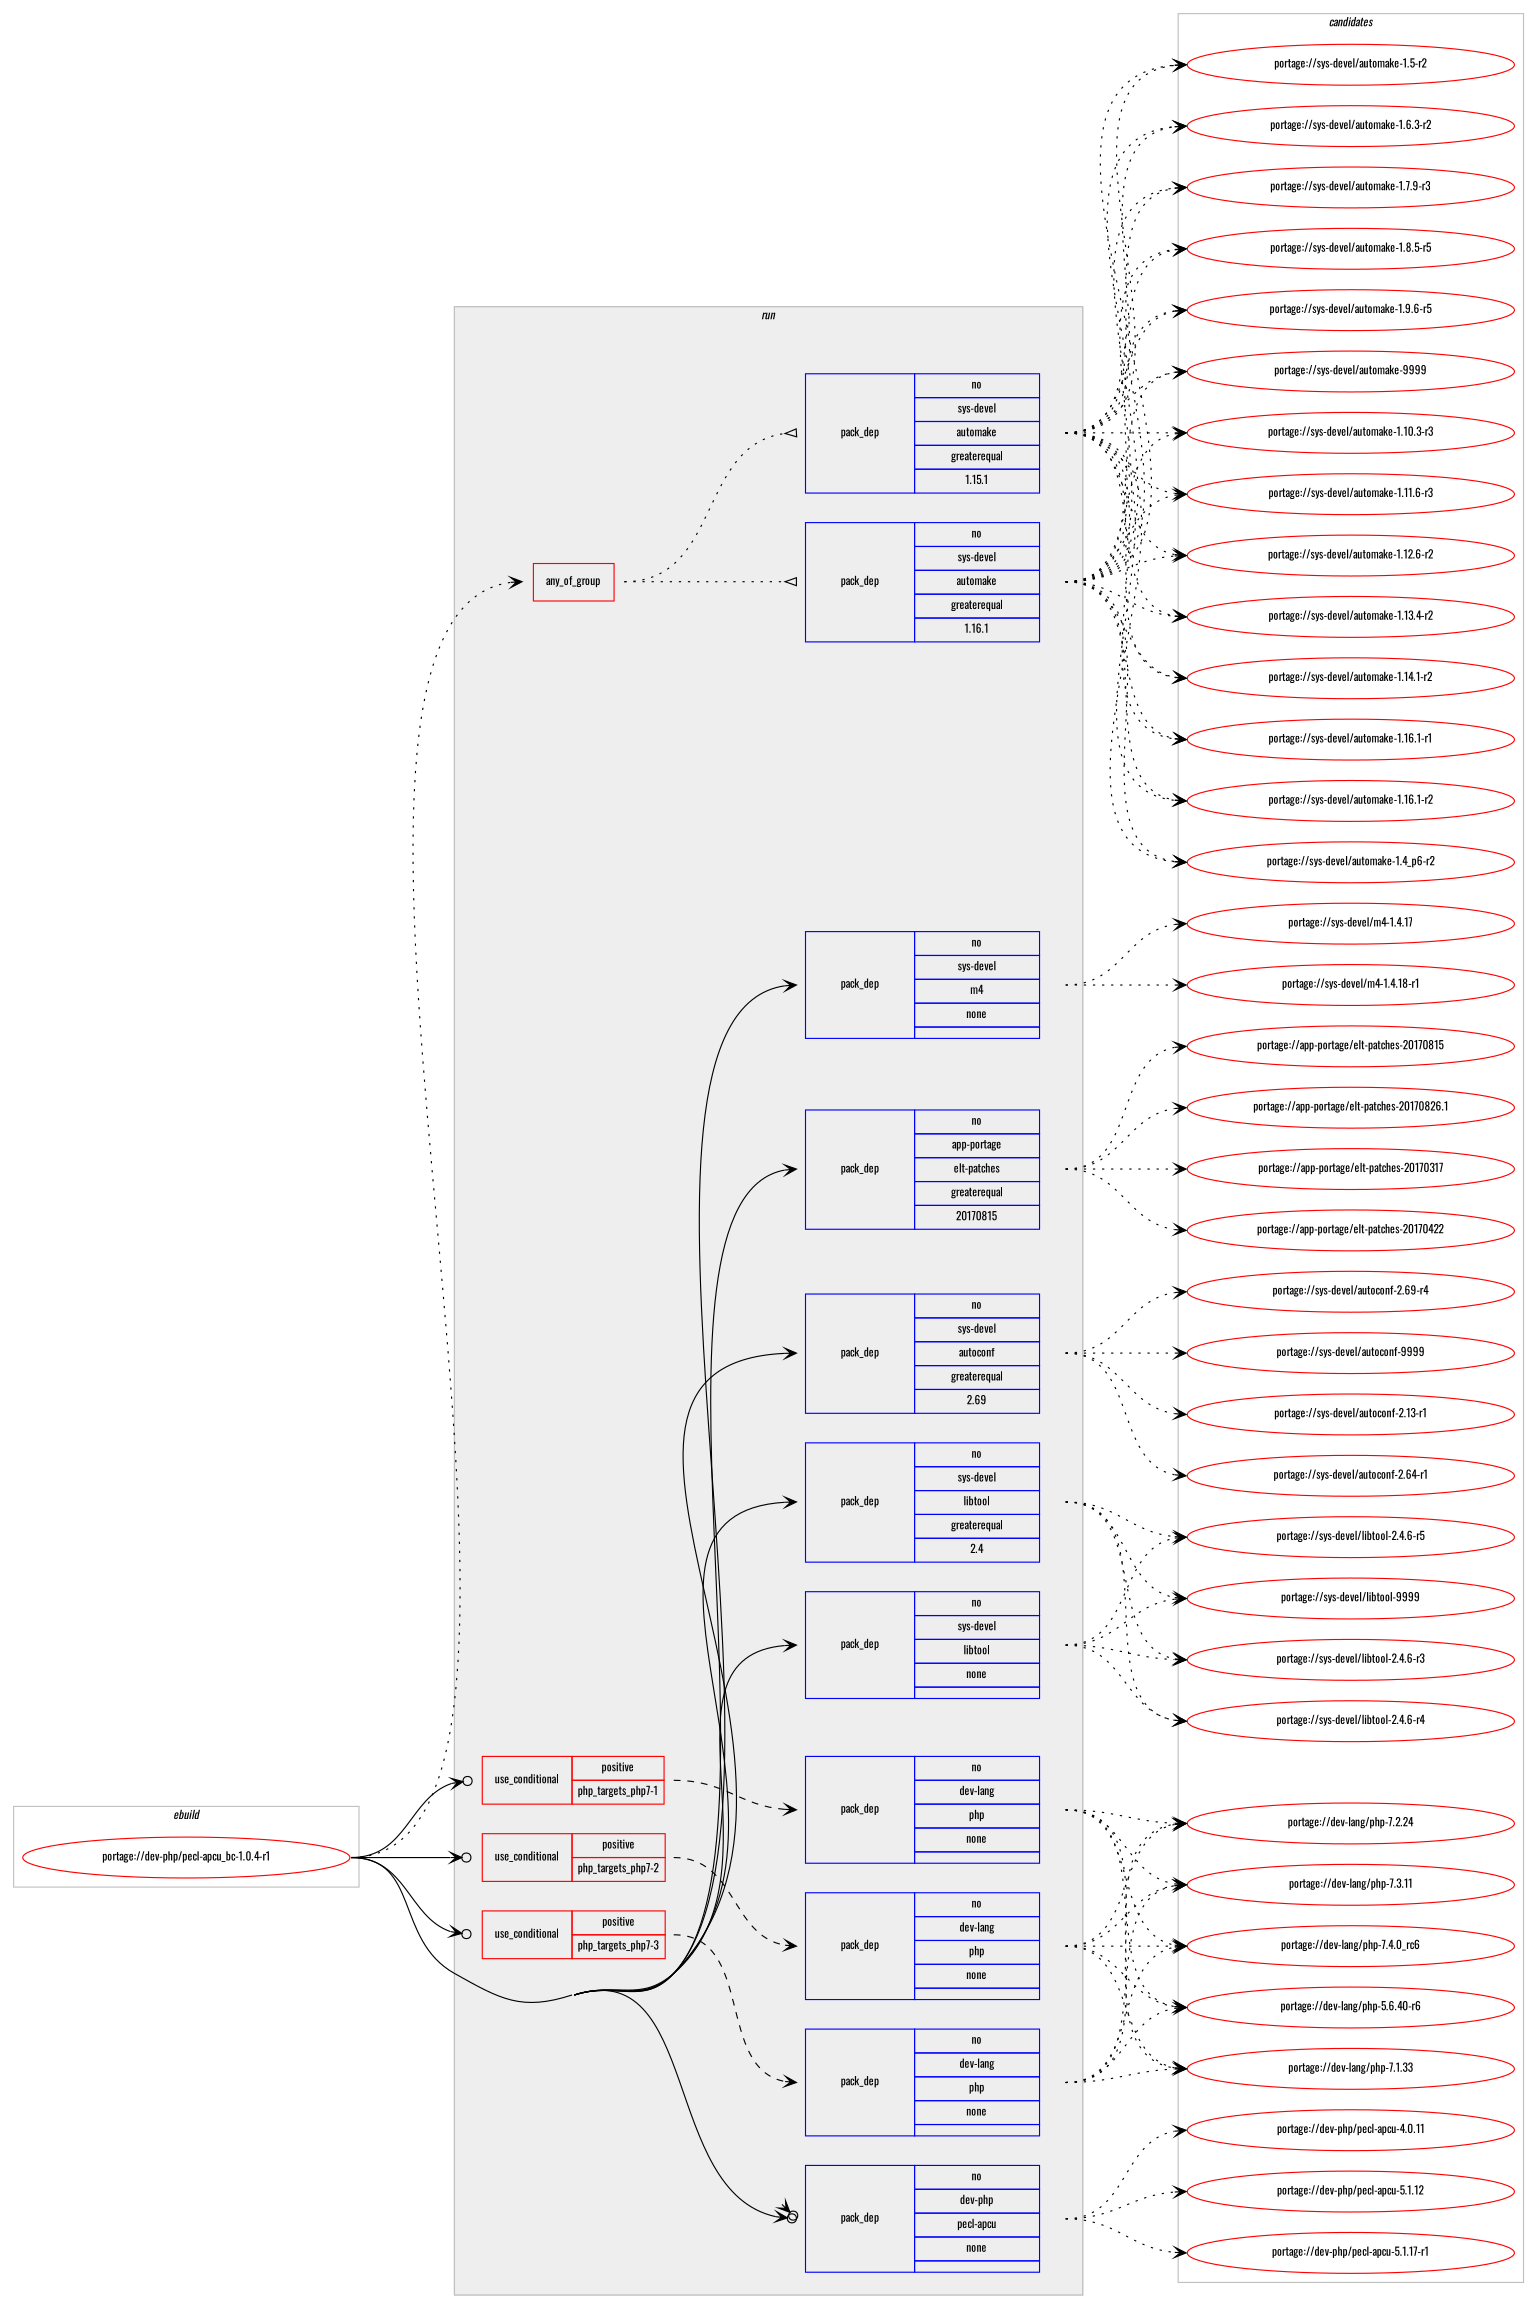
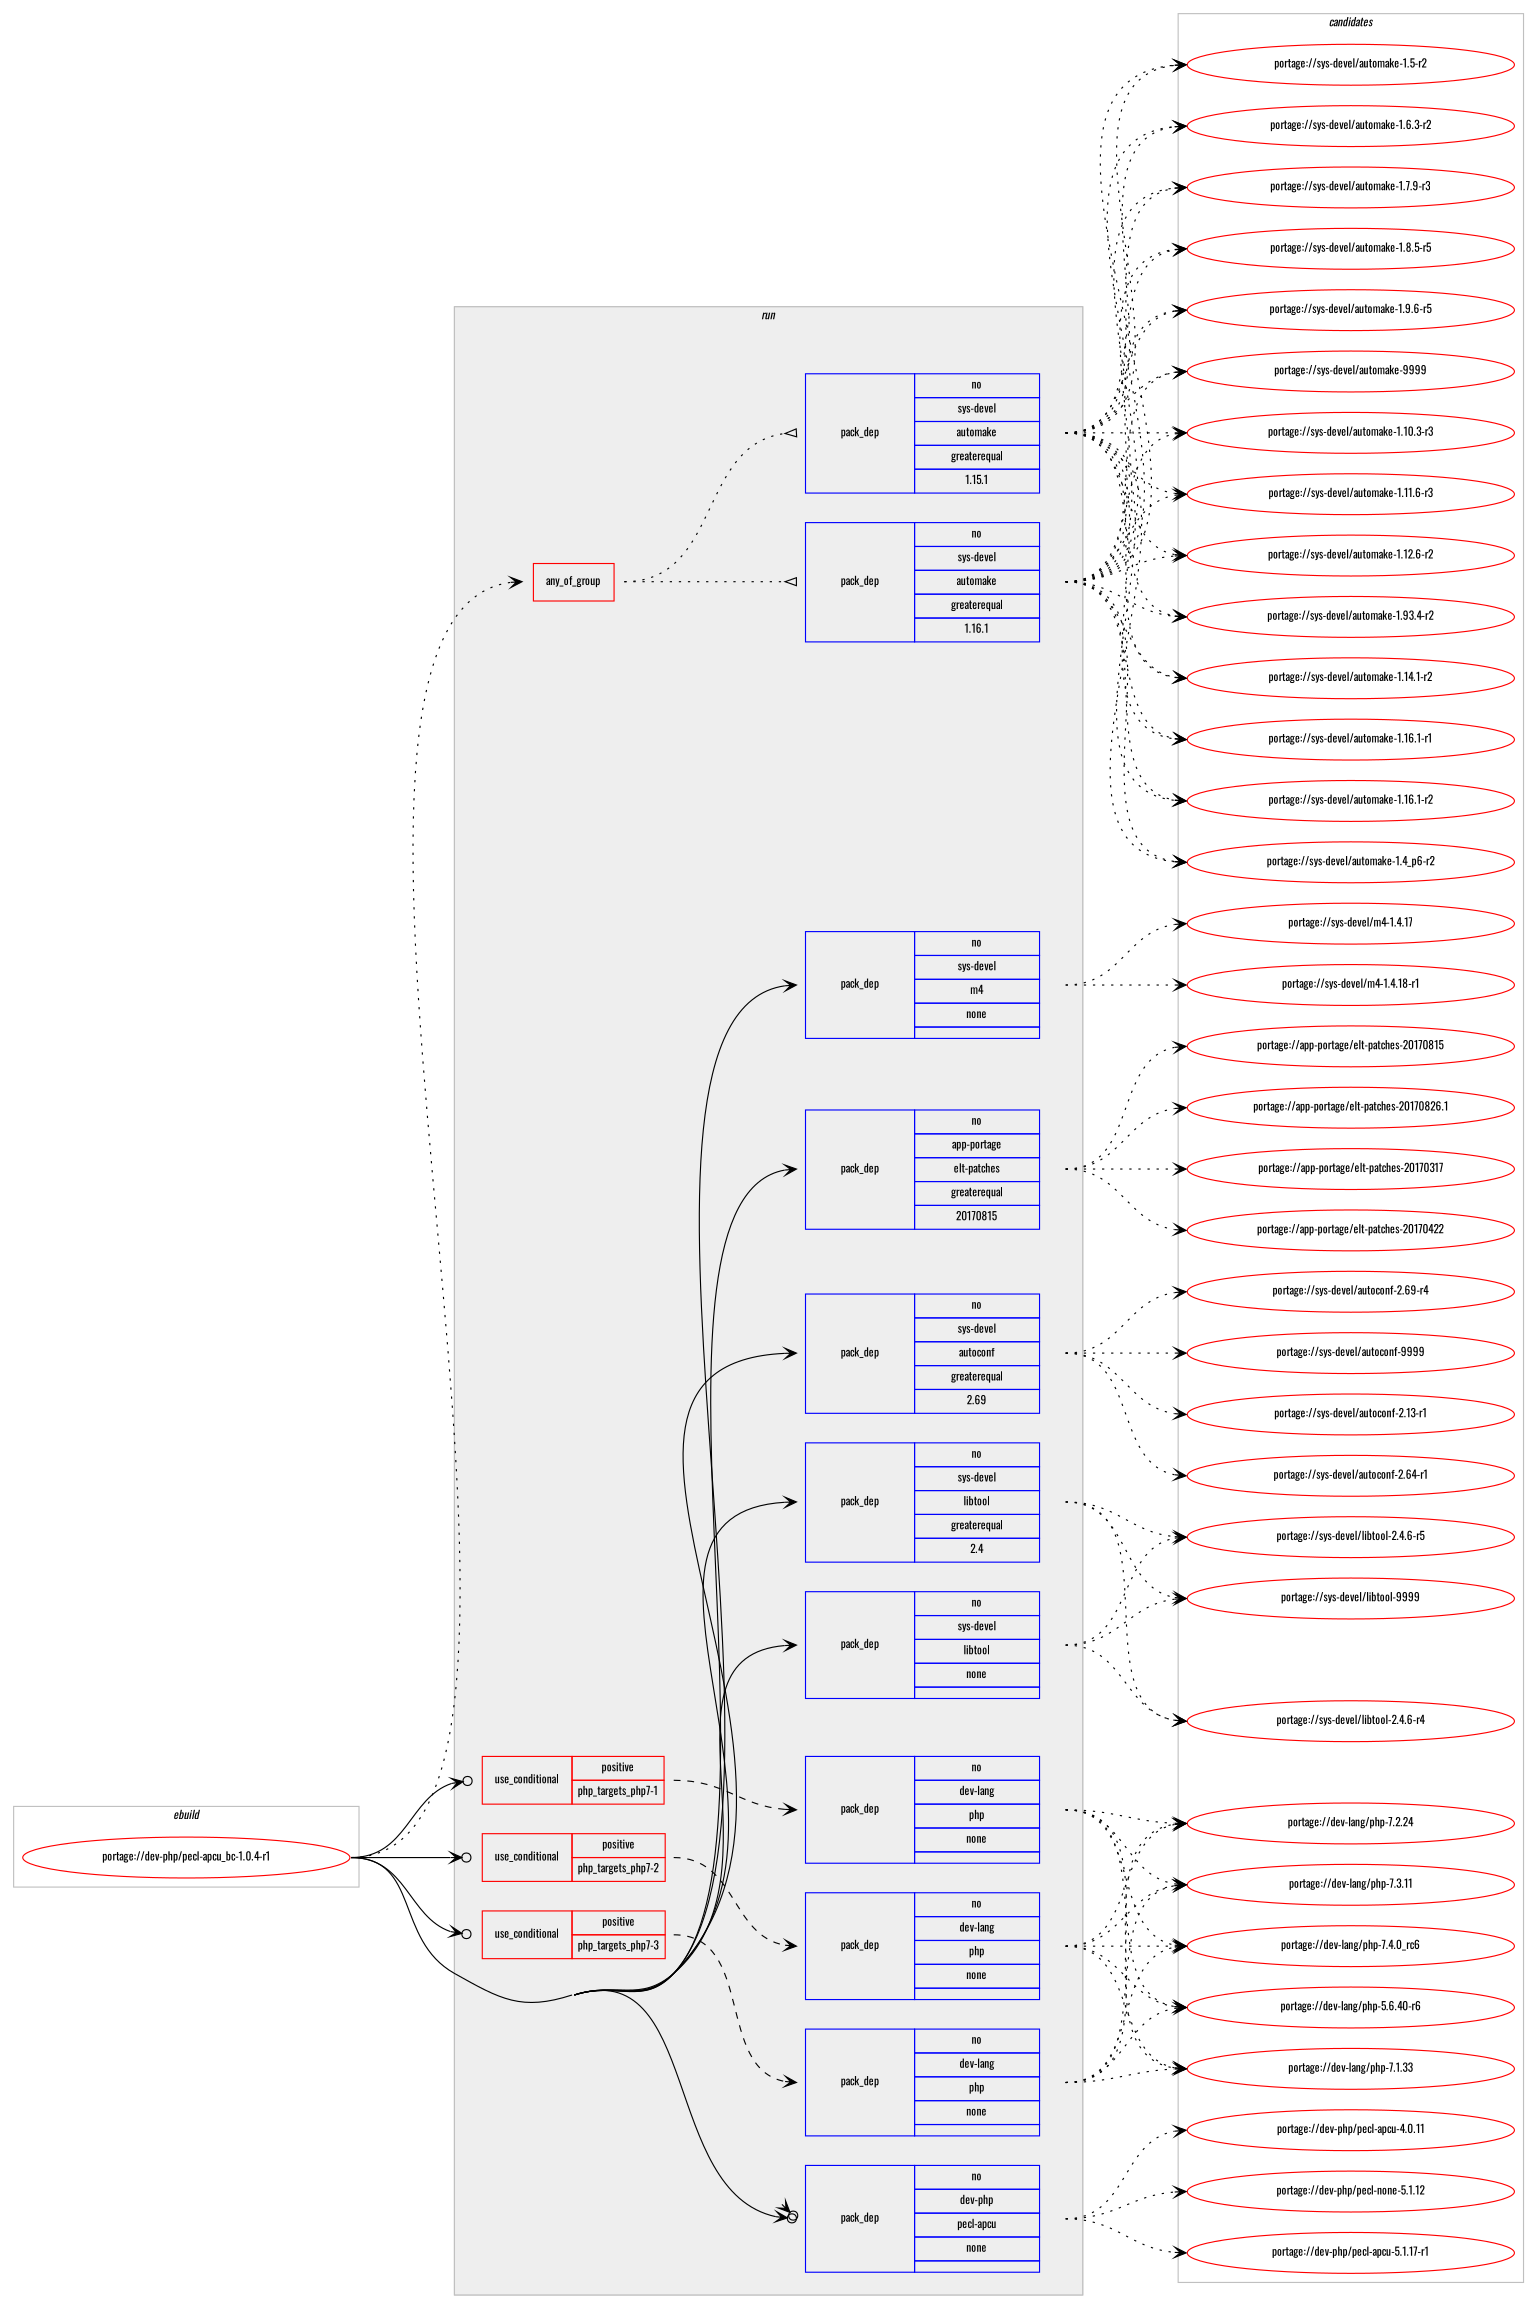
(1351, 617) -> (1351, 617)
(1351, 1660) -> none
(1351, 2192) -> (1351, 2192)
